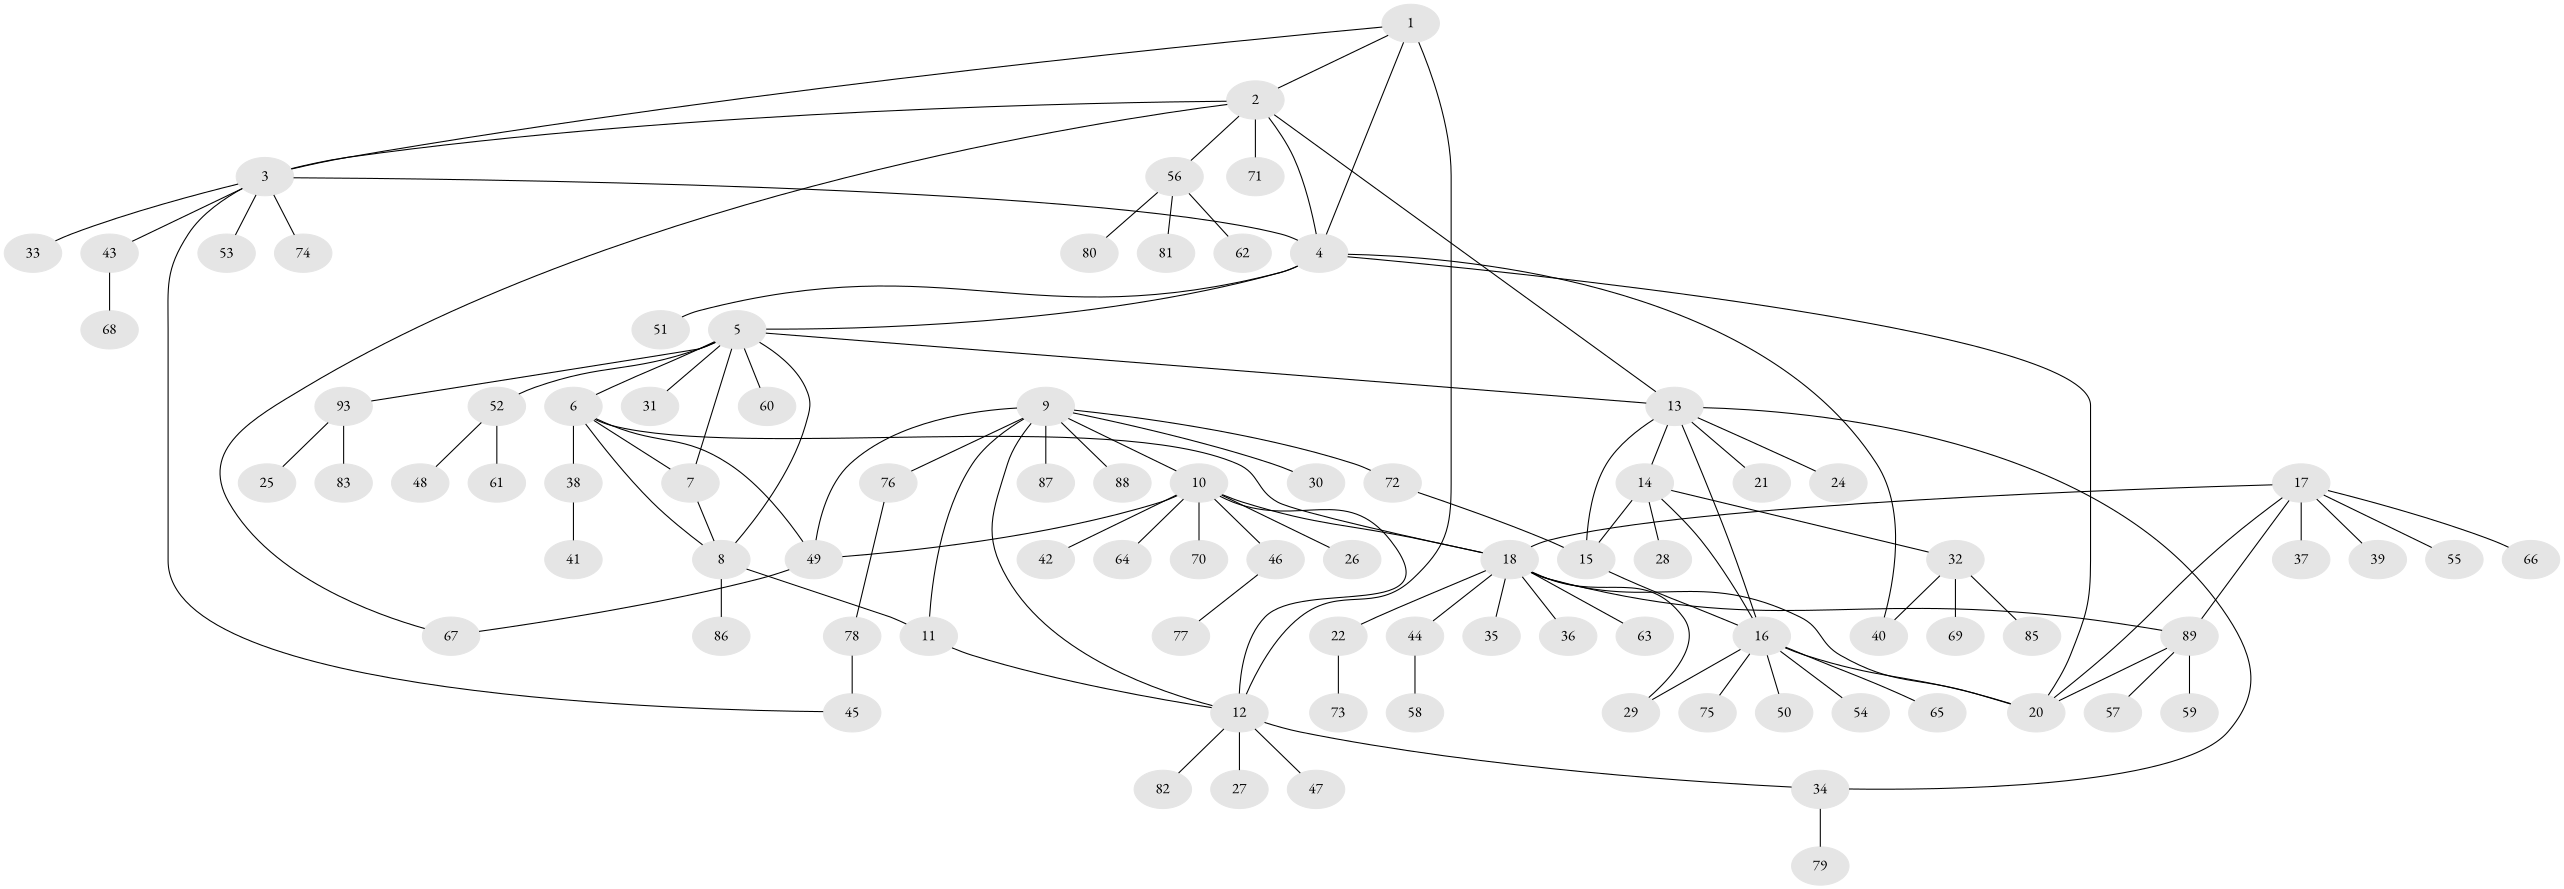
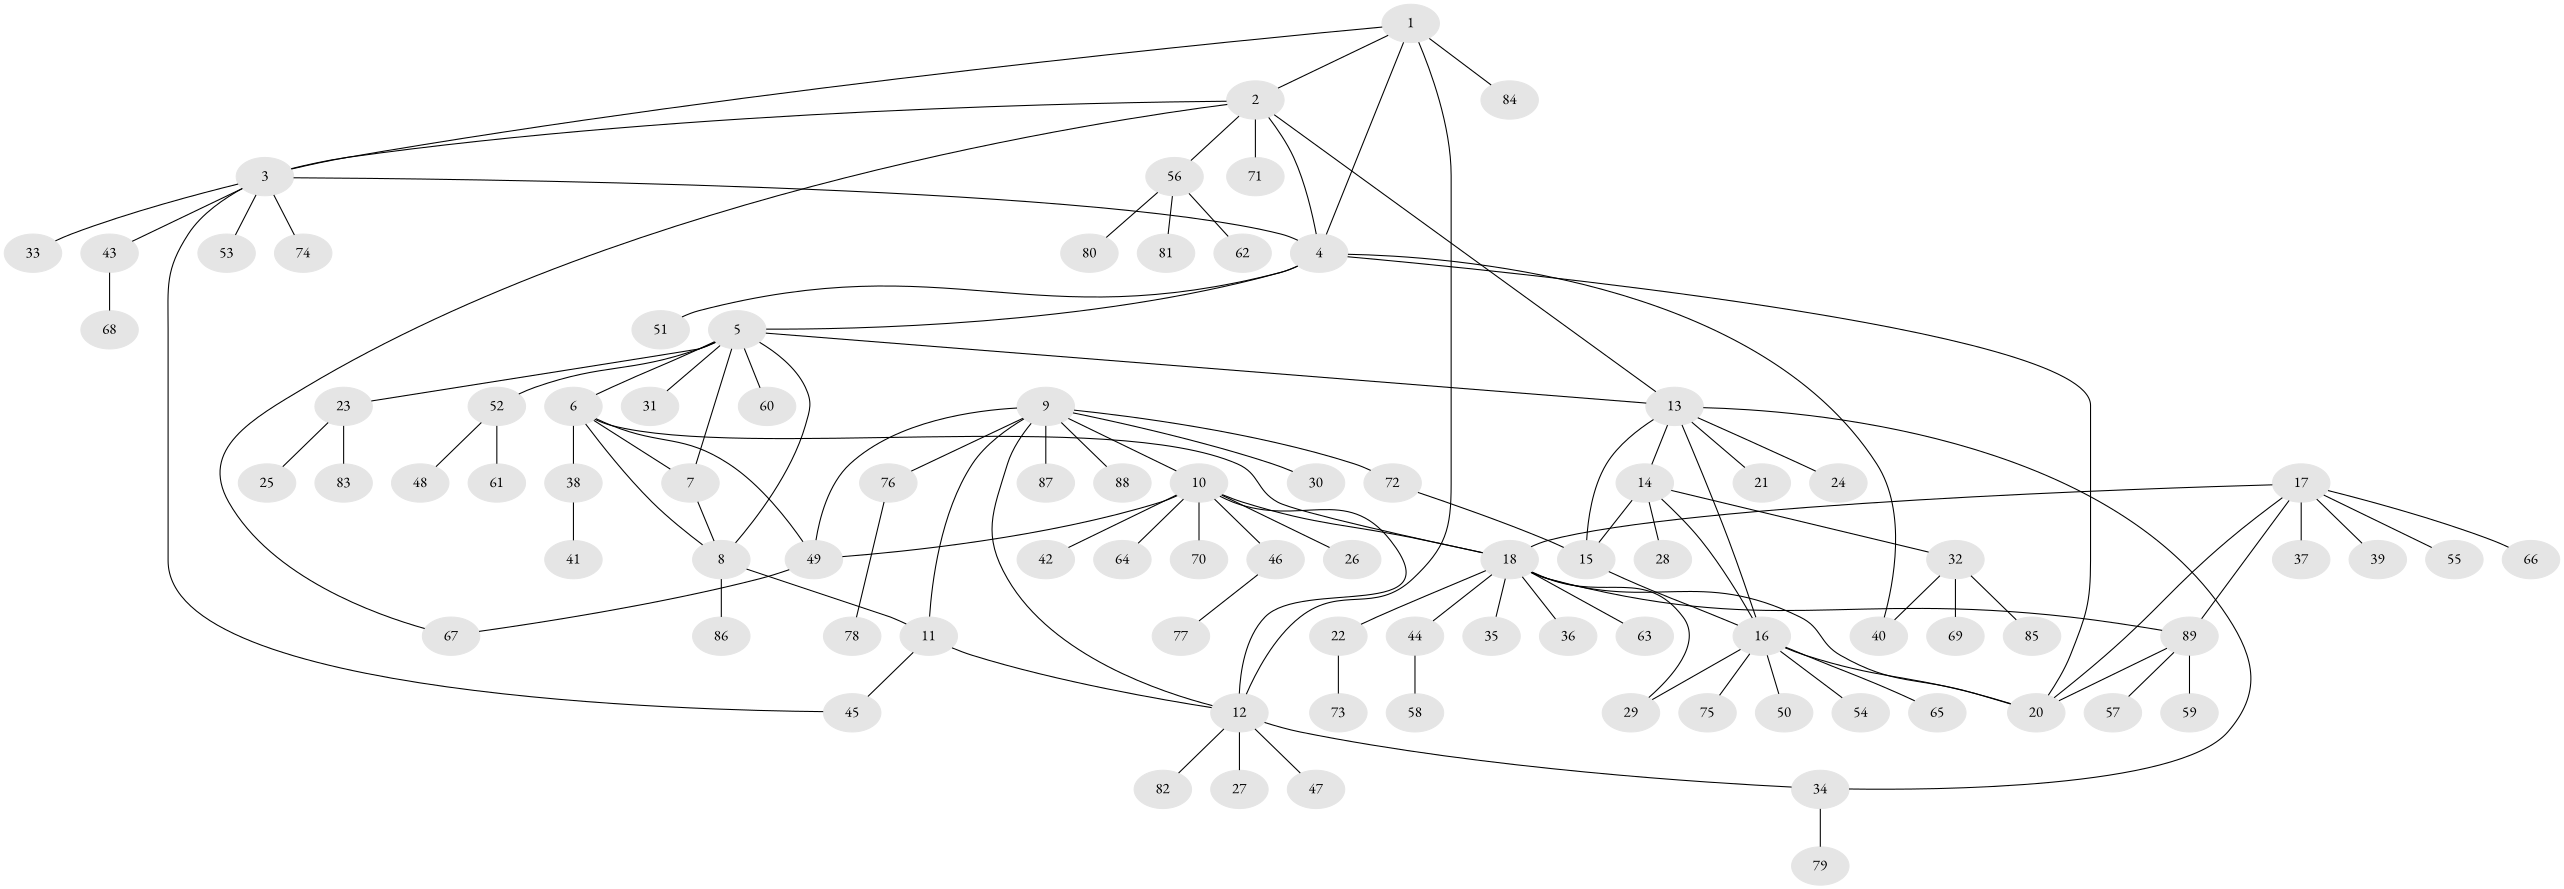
none -> (1510, 100)
(344, 406) -> (344, 406)
(852, 675) -> (891, 674)
